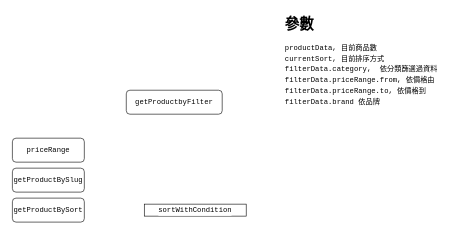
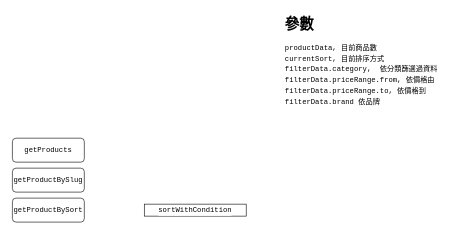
(174, 102) -> none
(48, 150) -> (48, 150)
